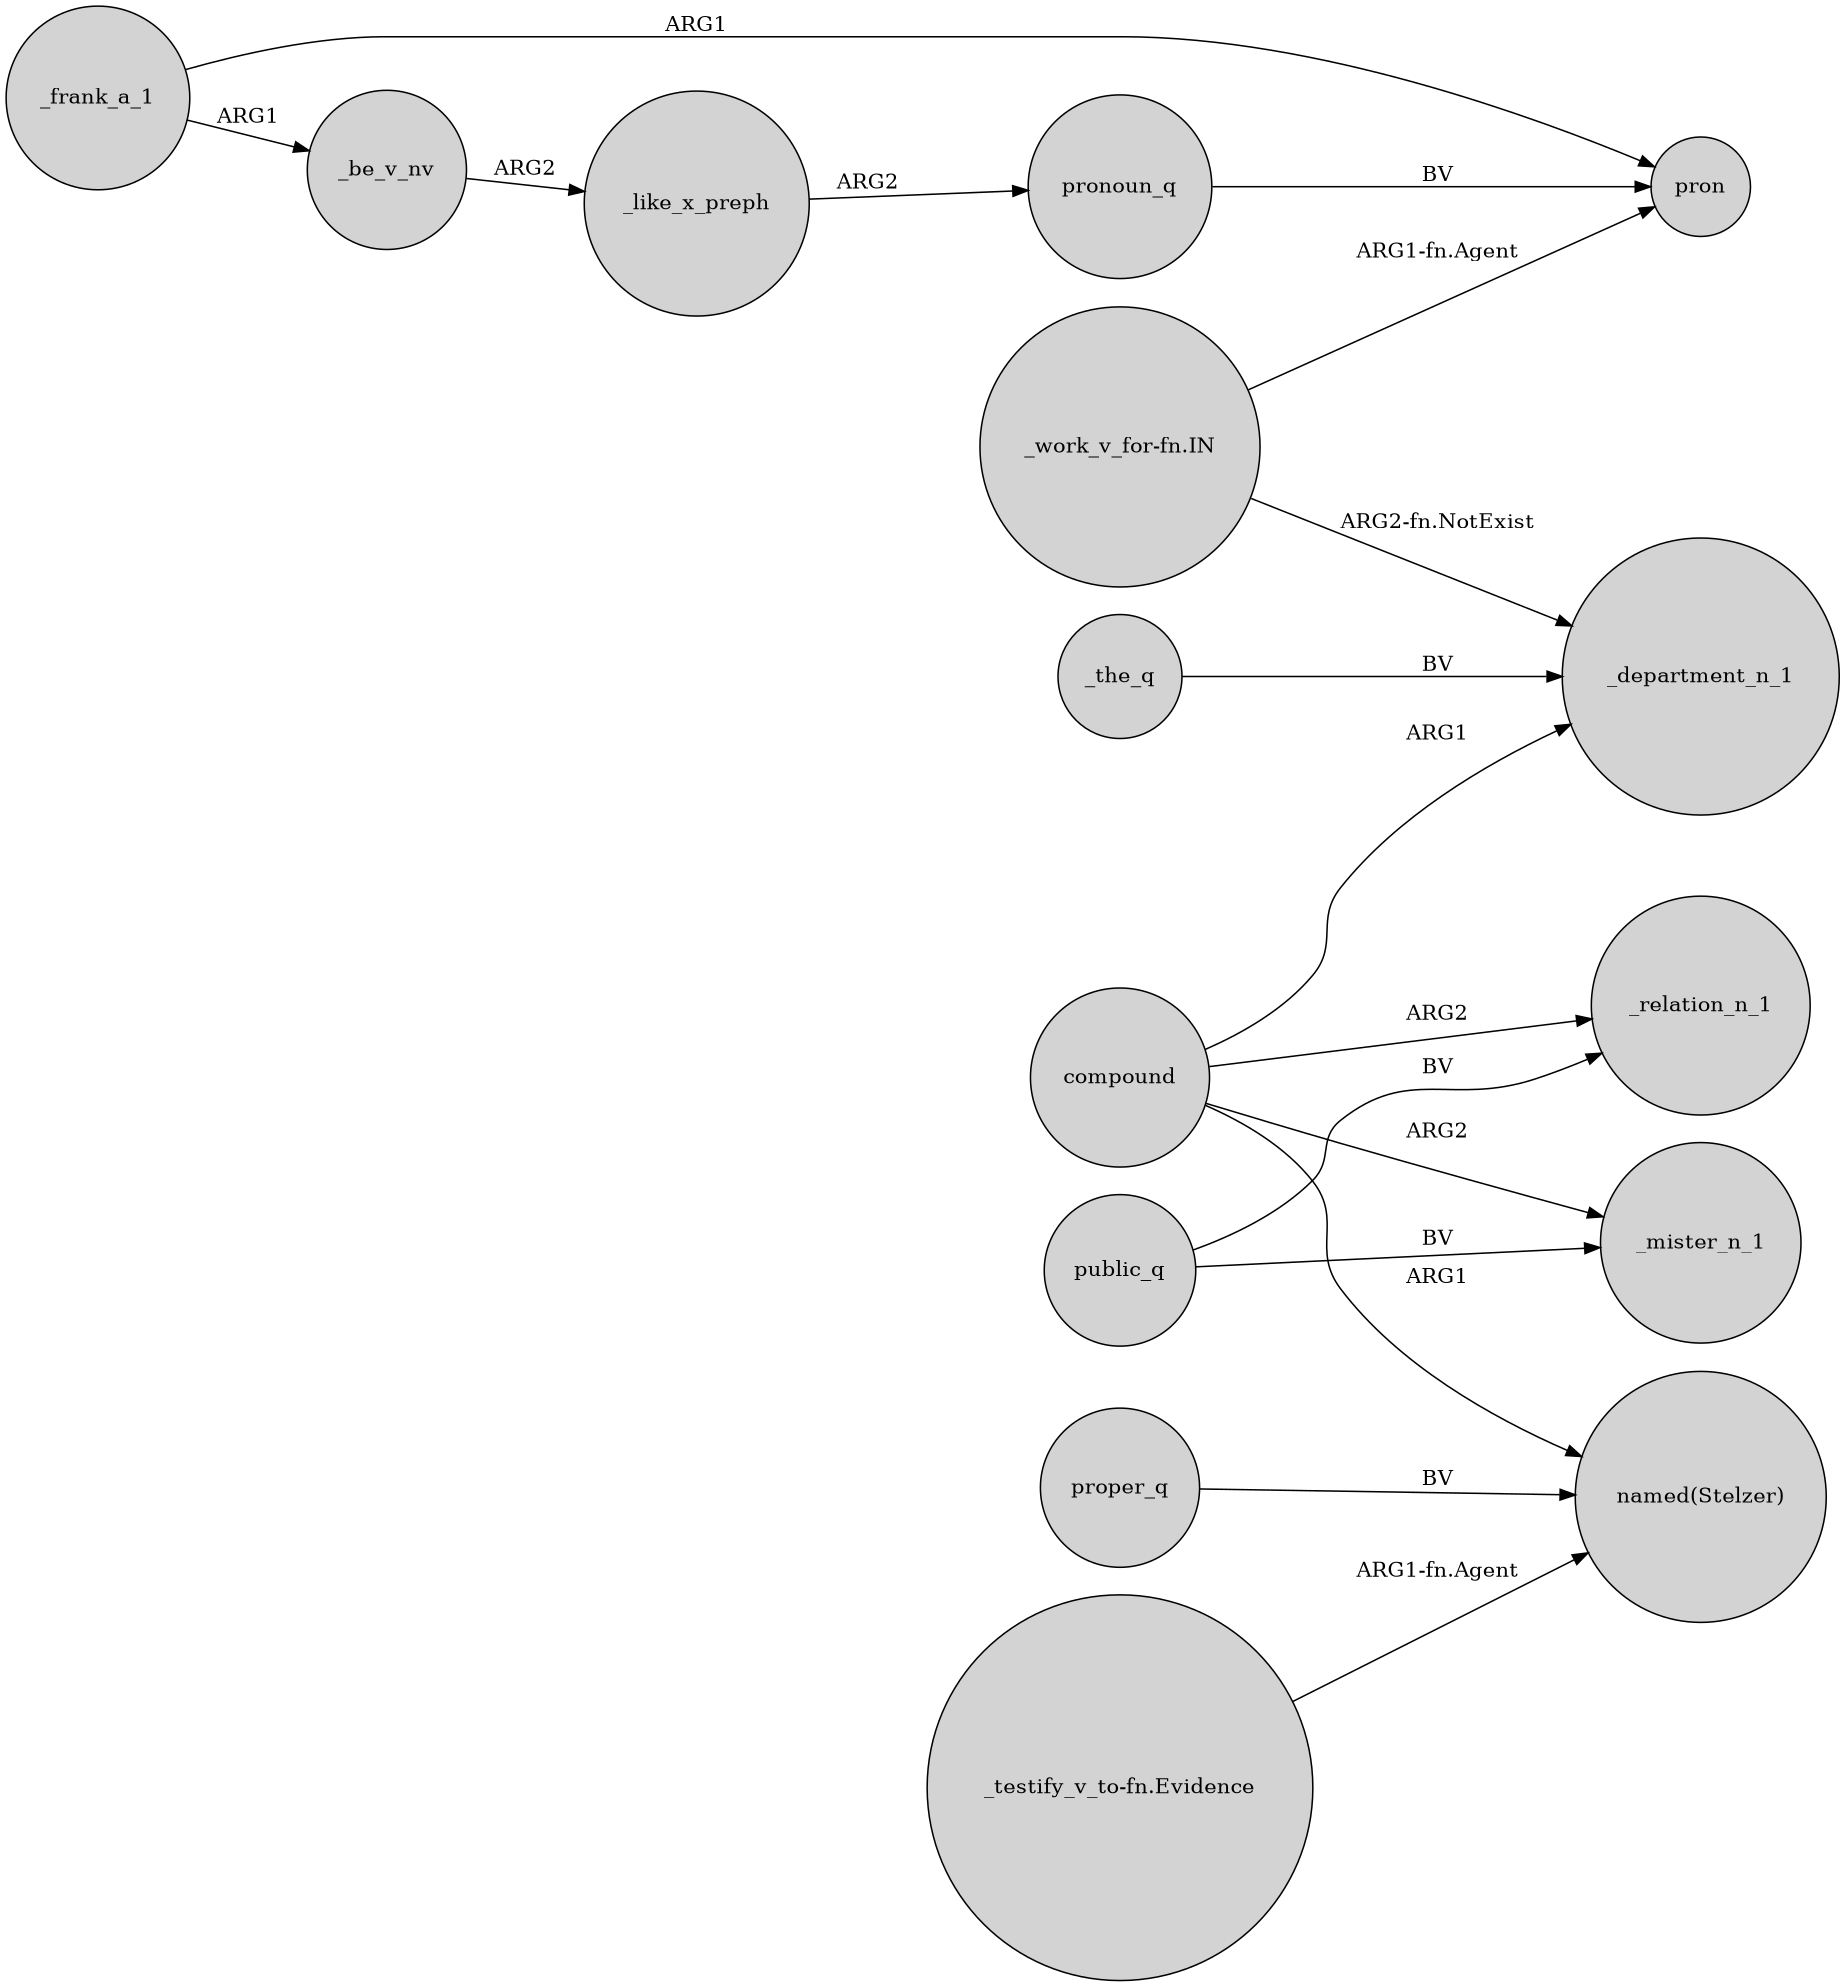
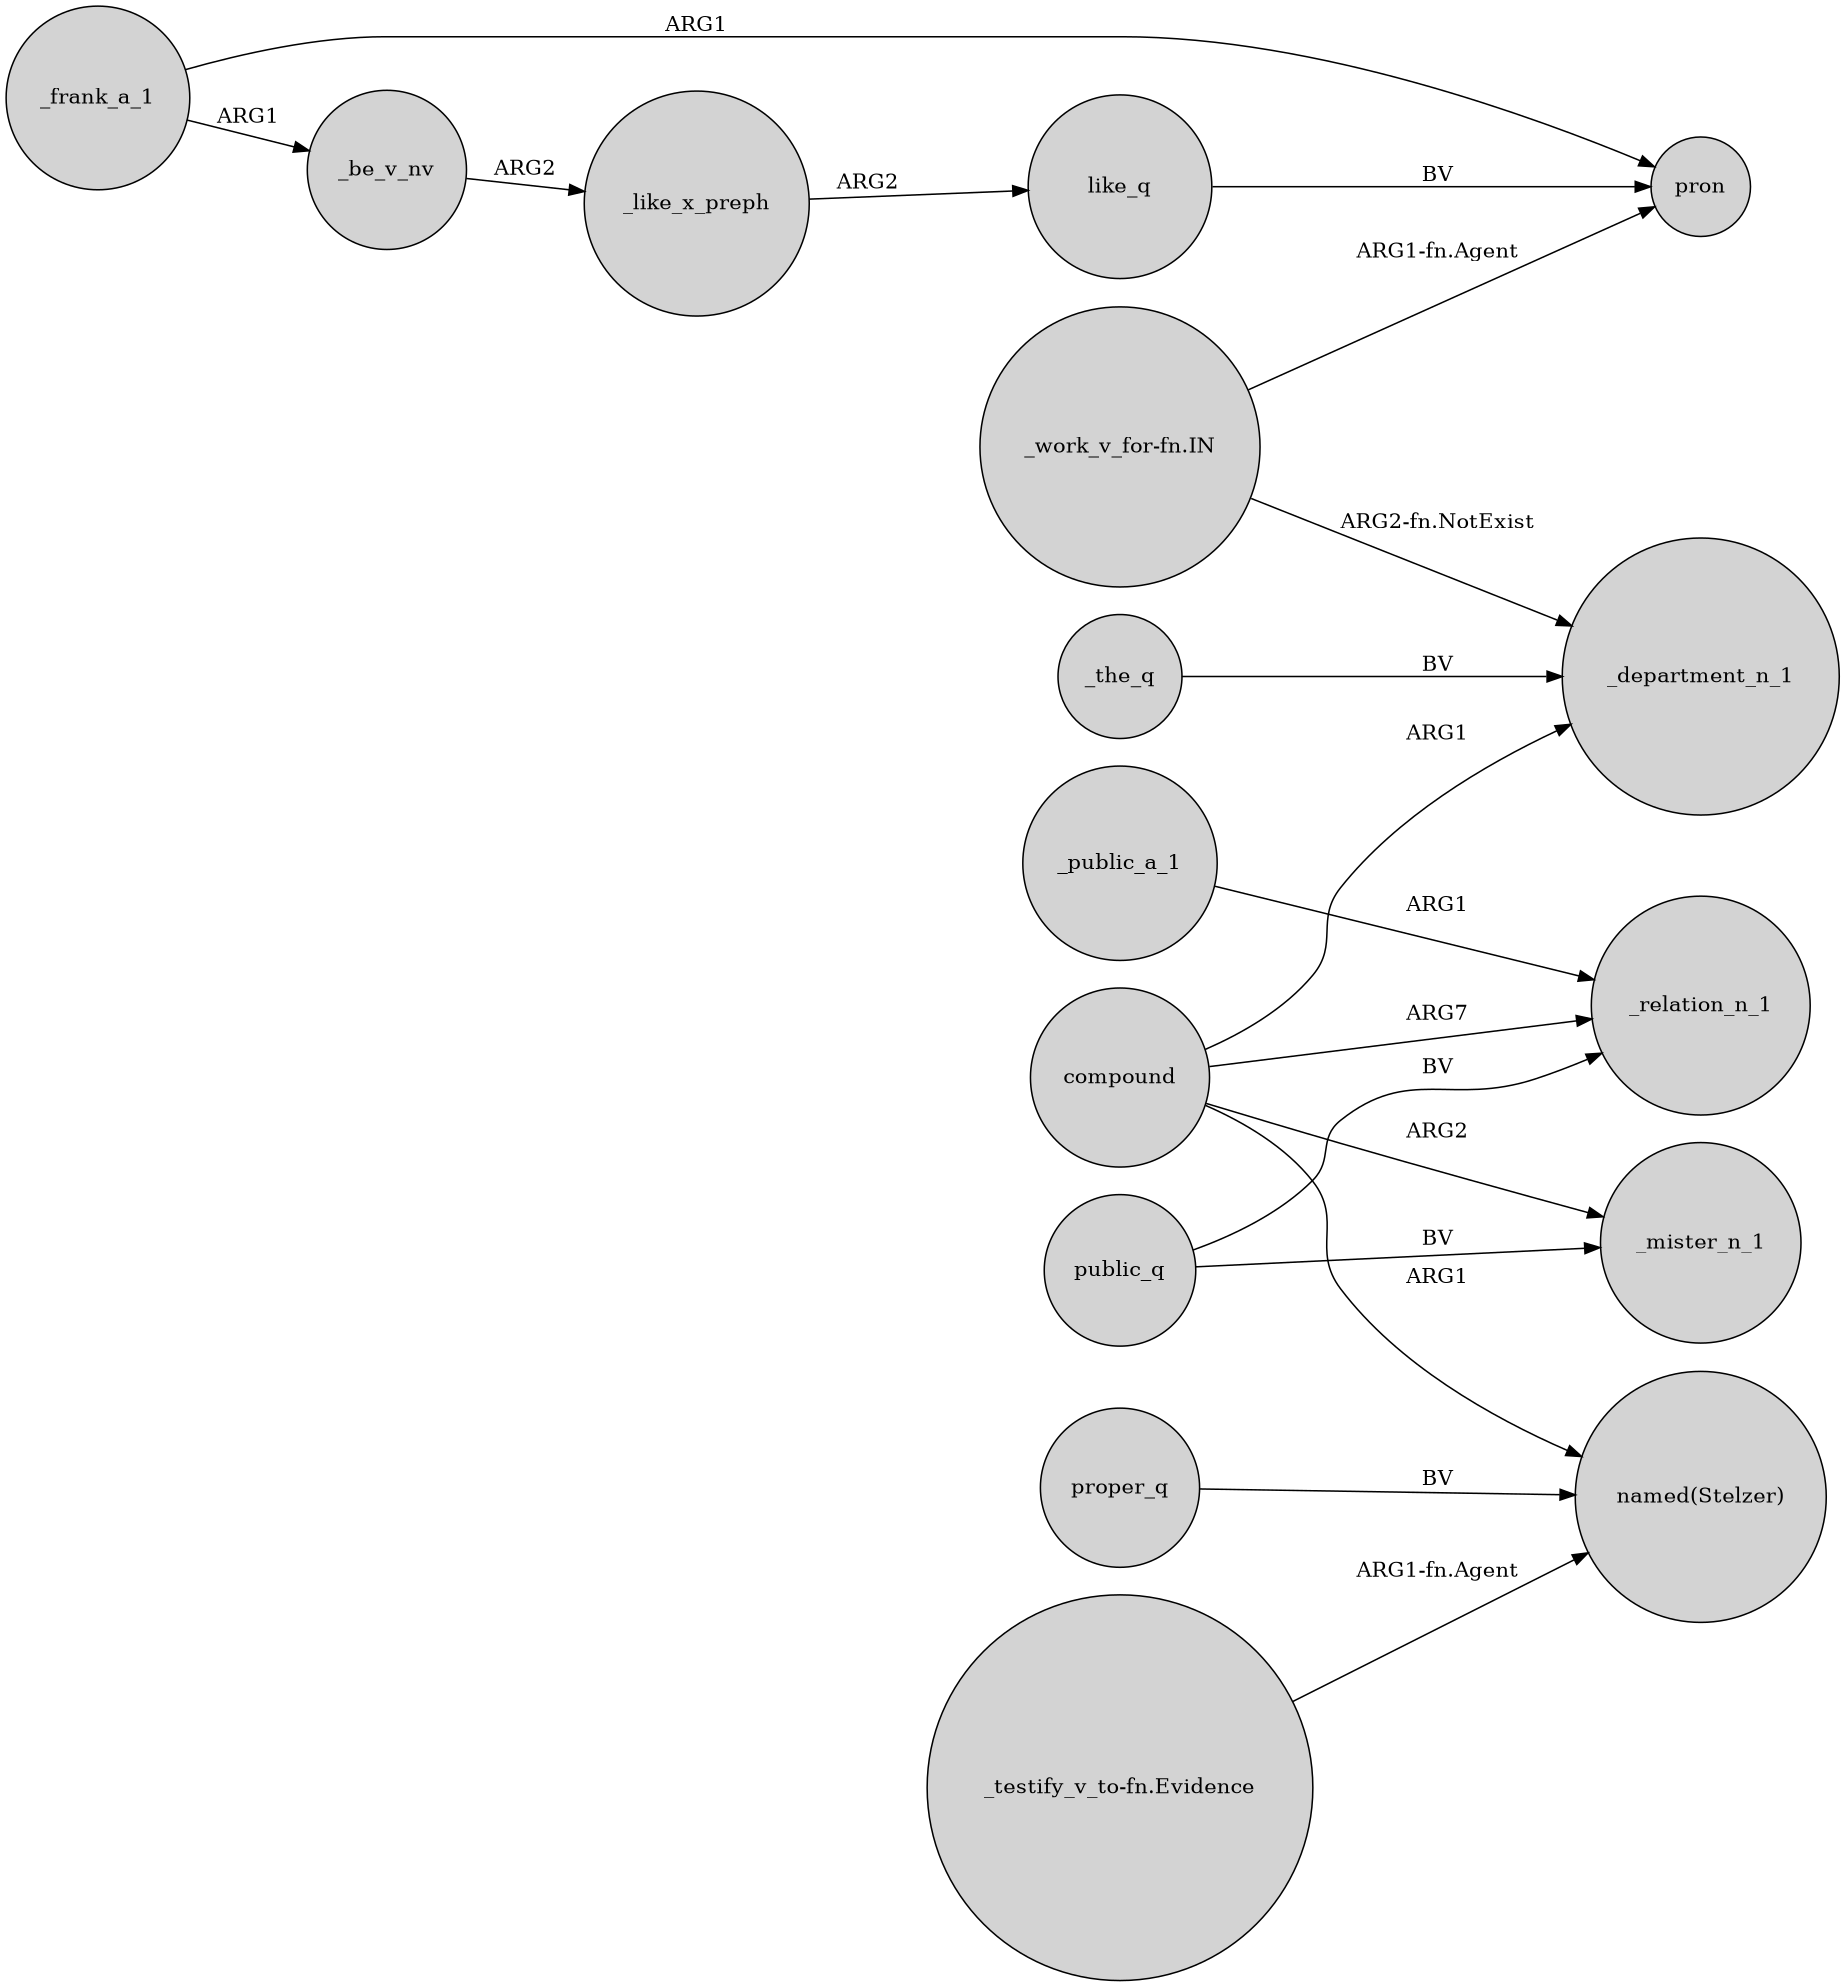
(1120, 187) -> (1120, 187)
none -> (1120, 863)
(1438, 1014) -> (1438, 1014)
